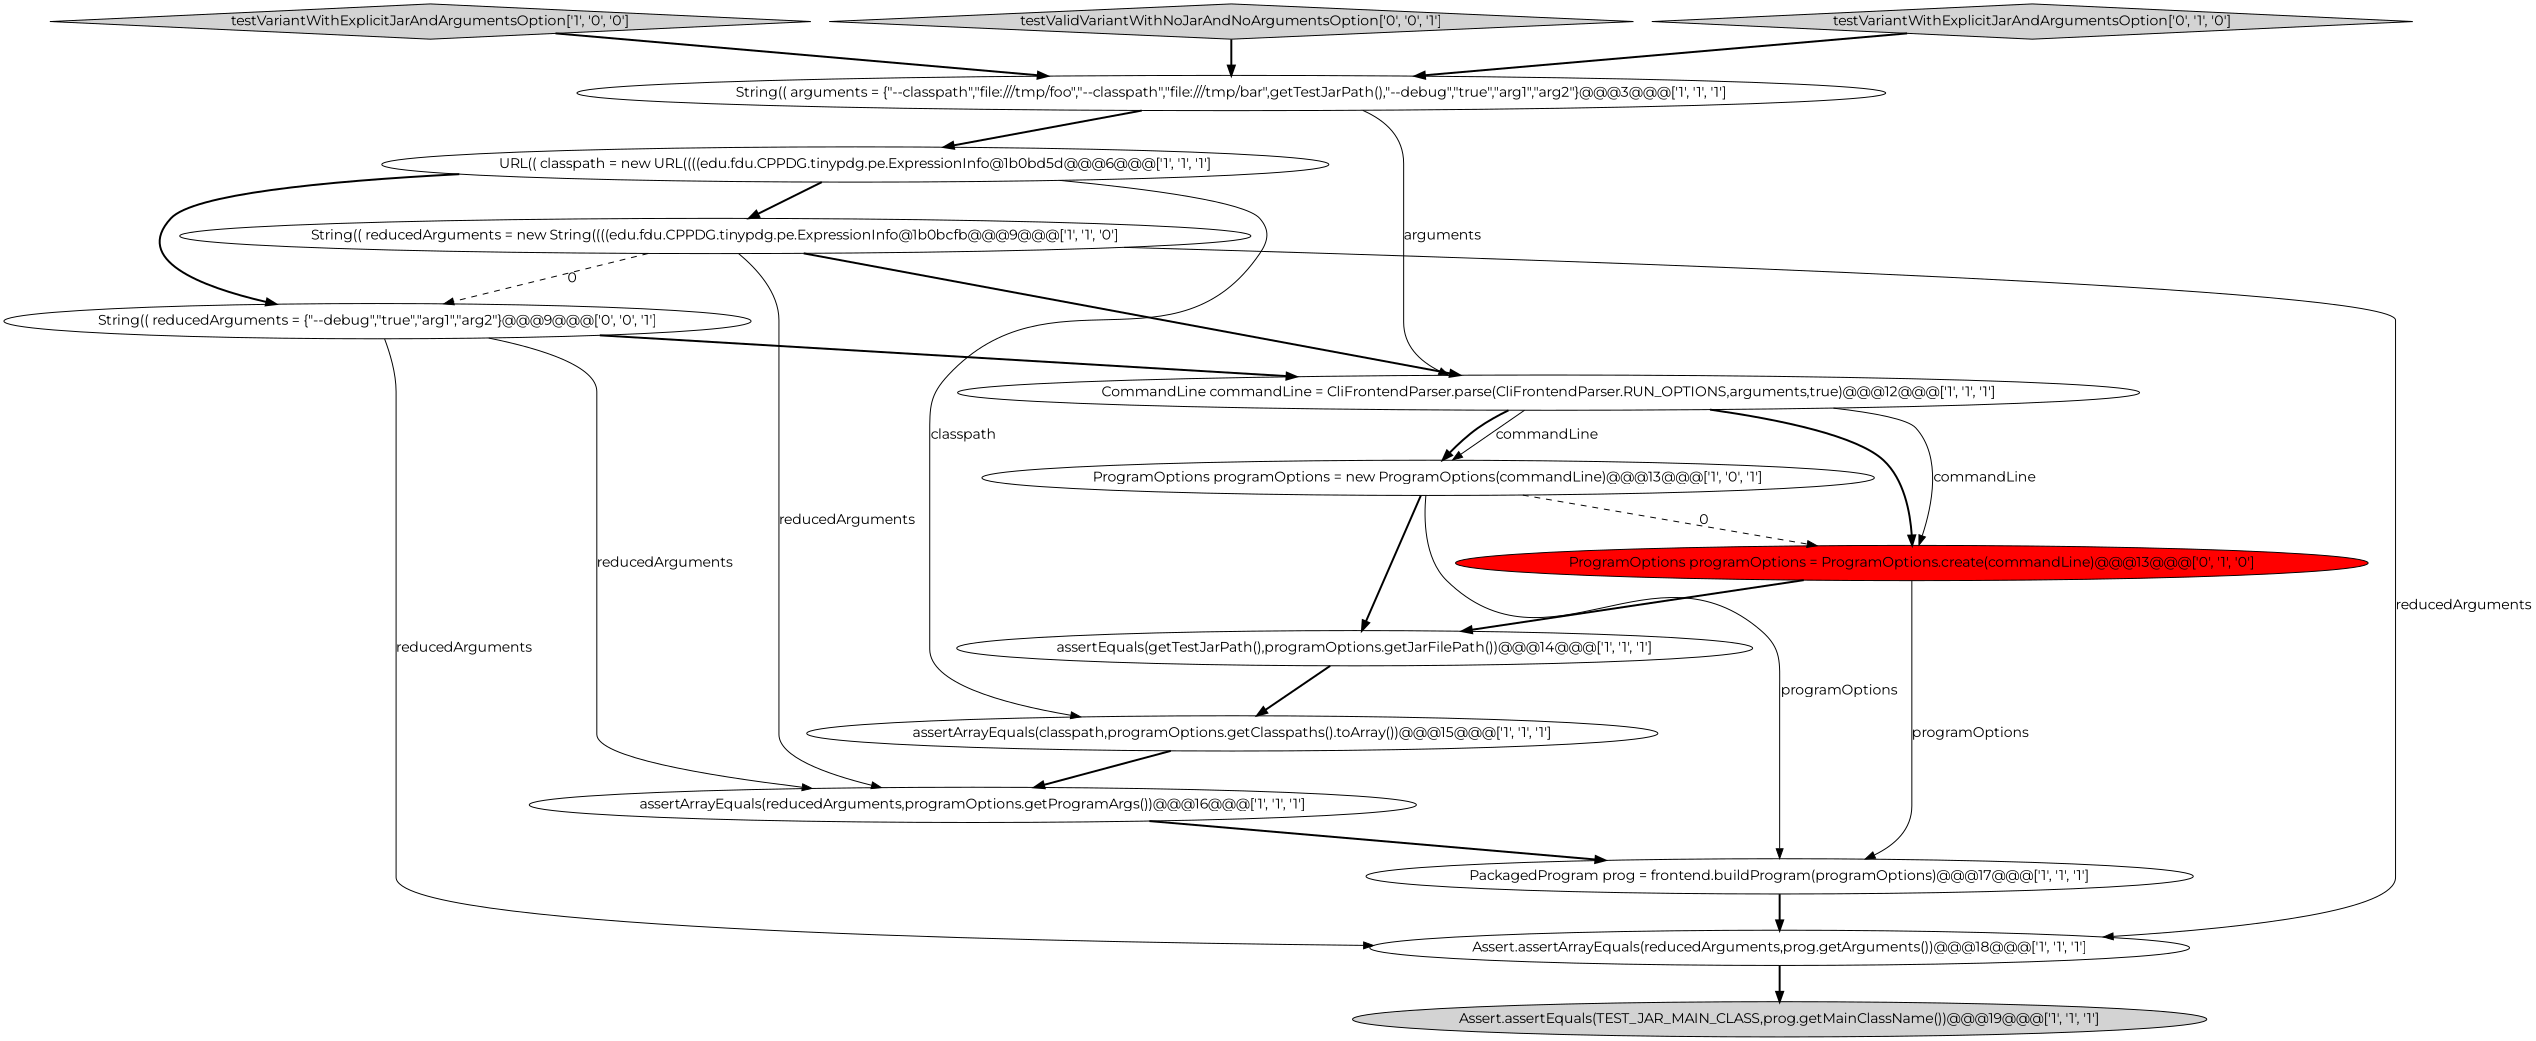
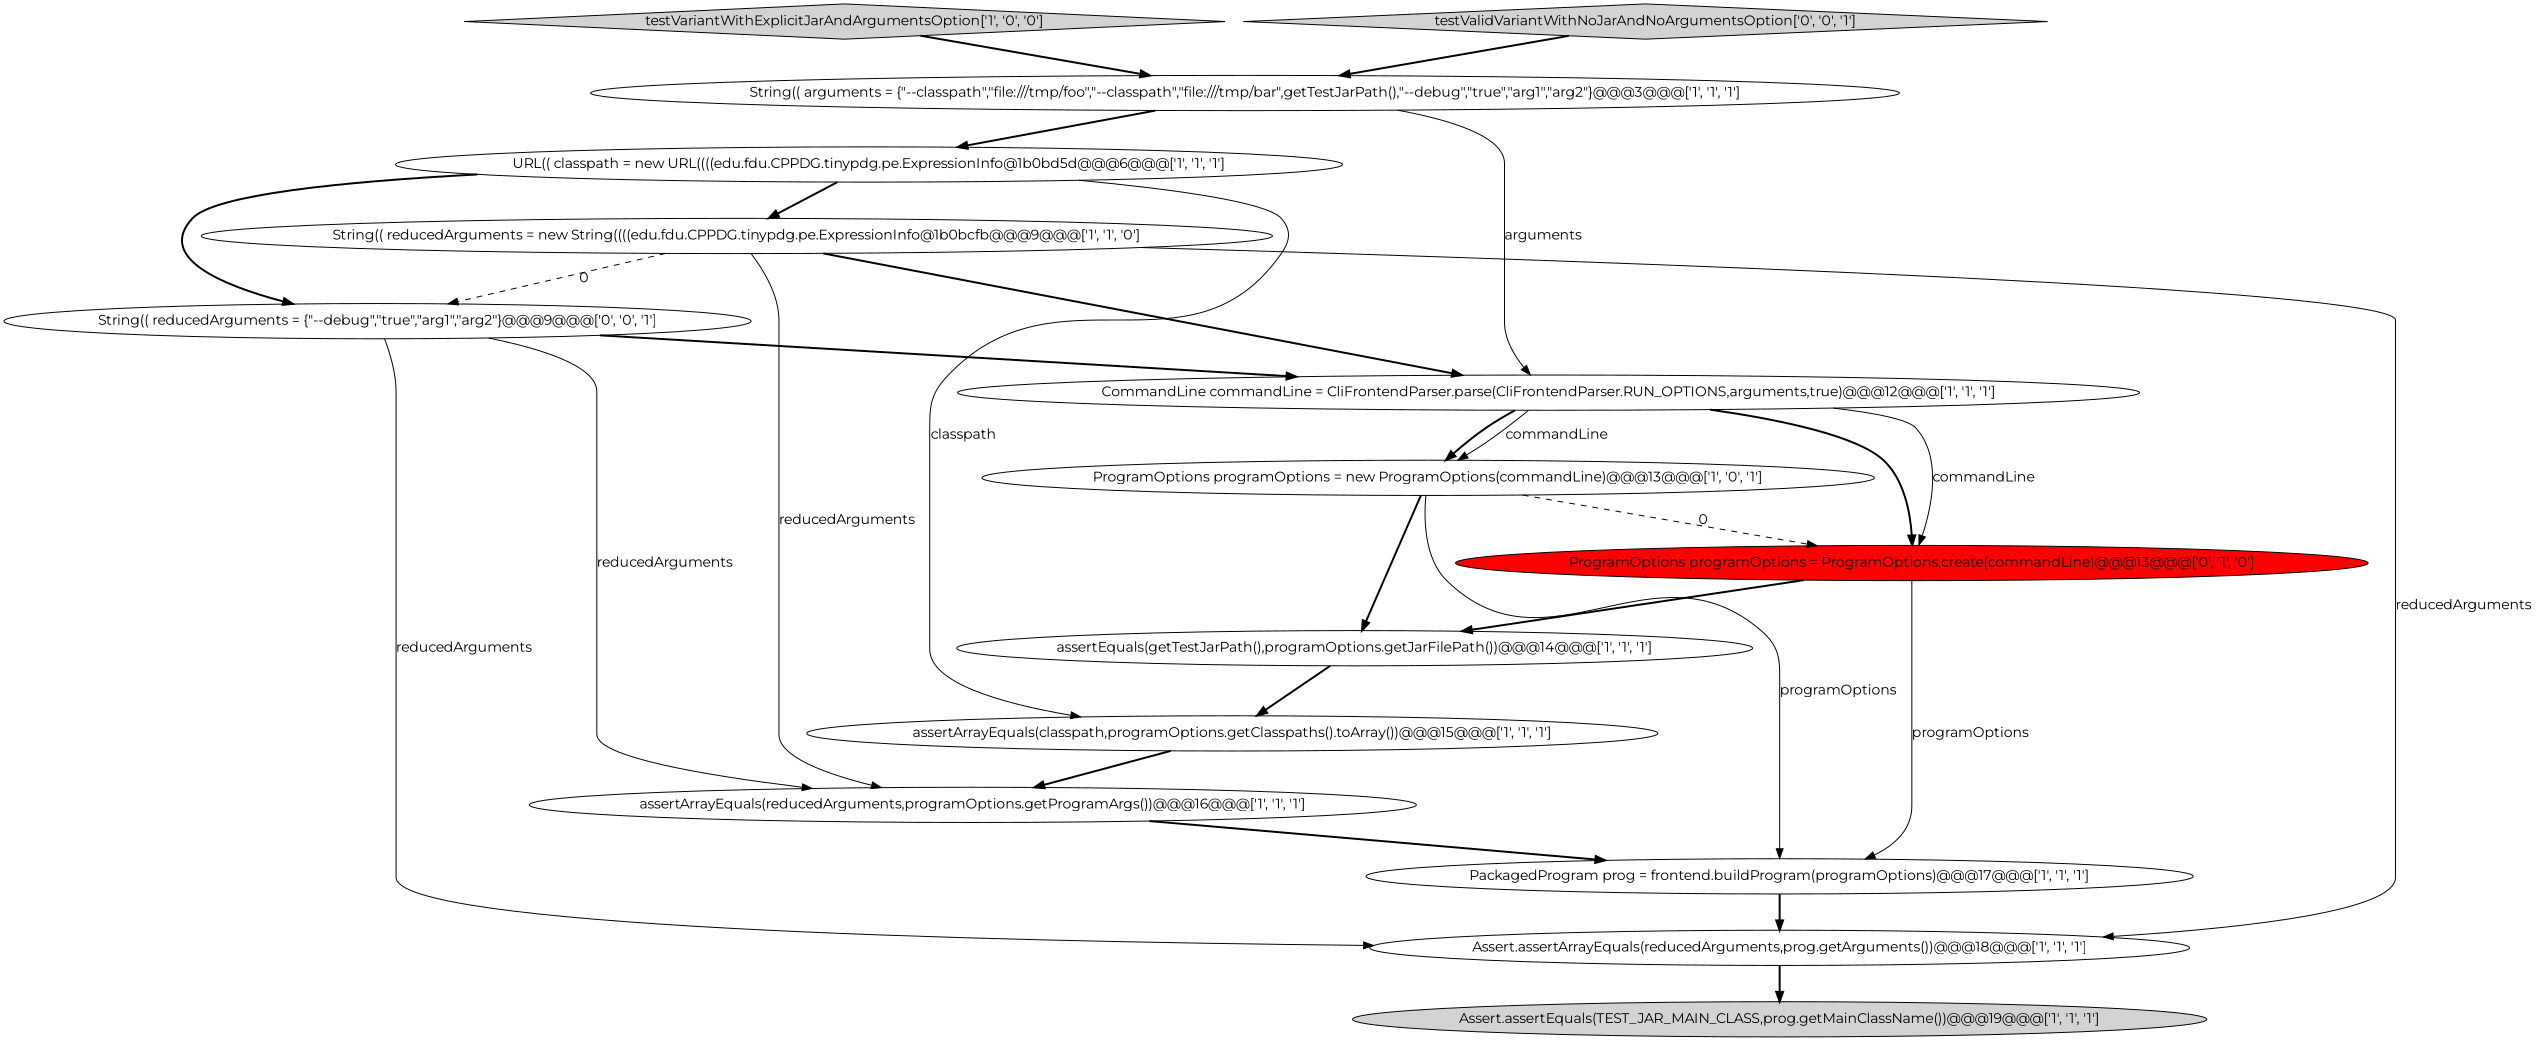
(2032, 22) -> none
